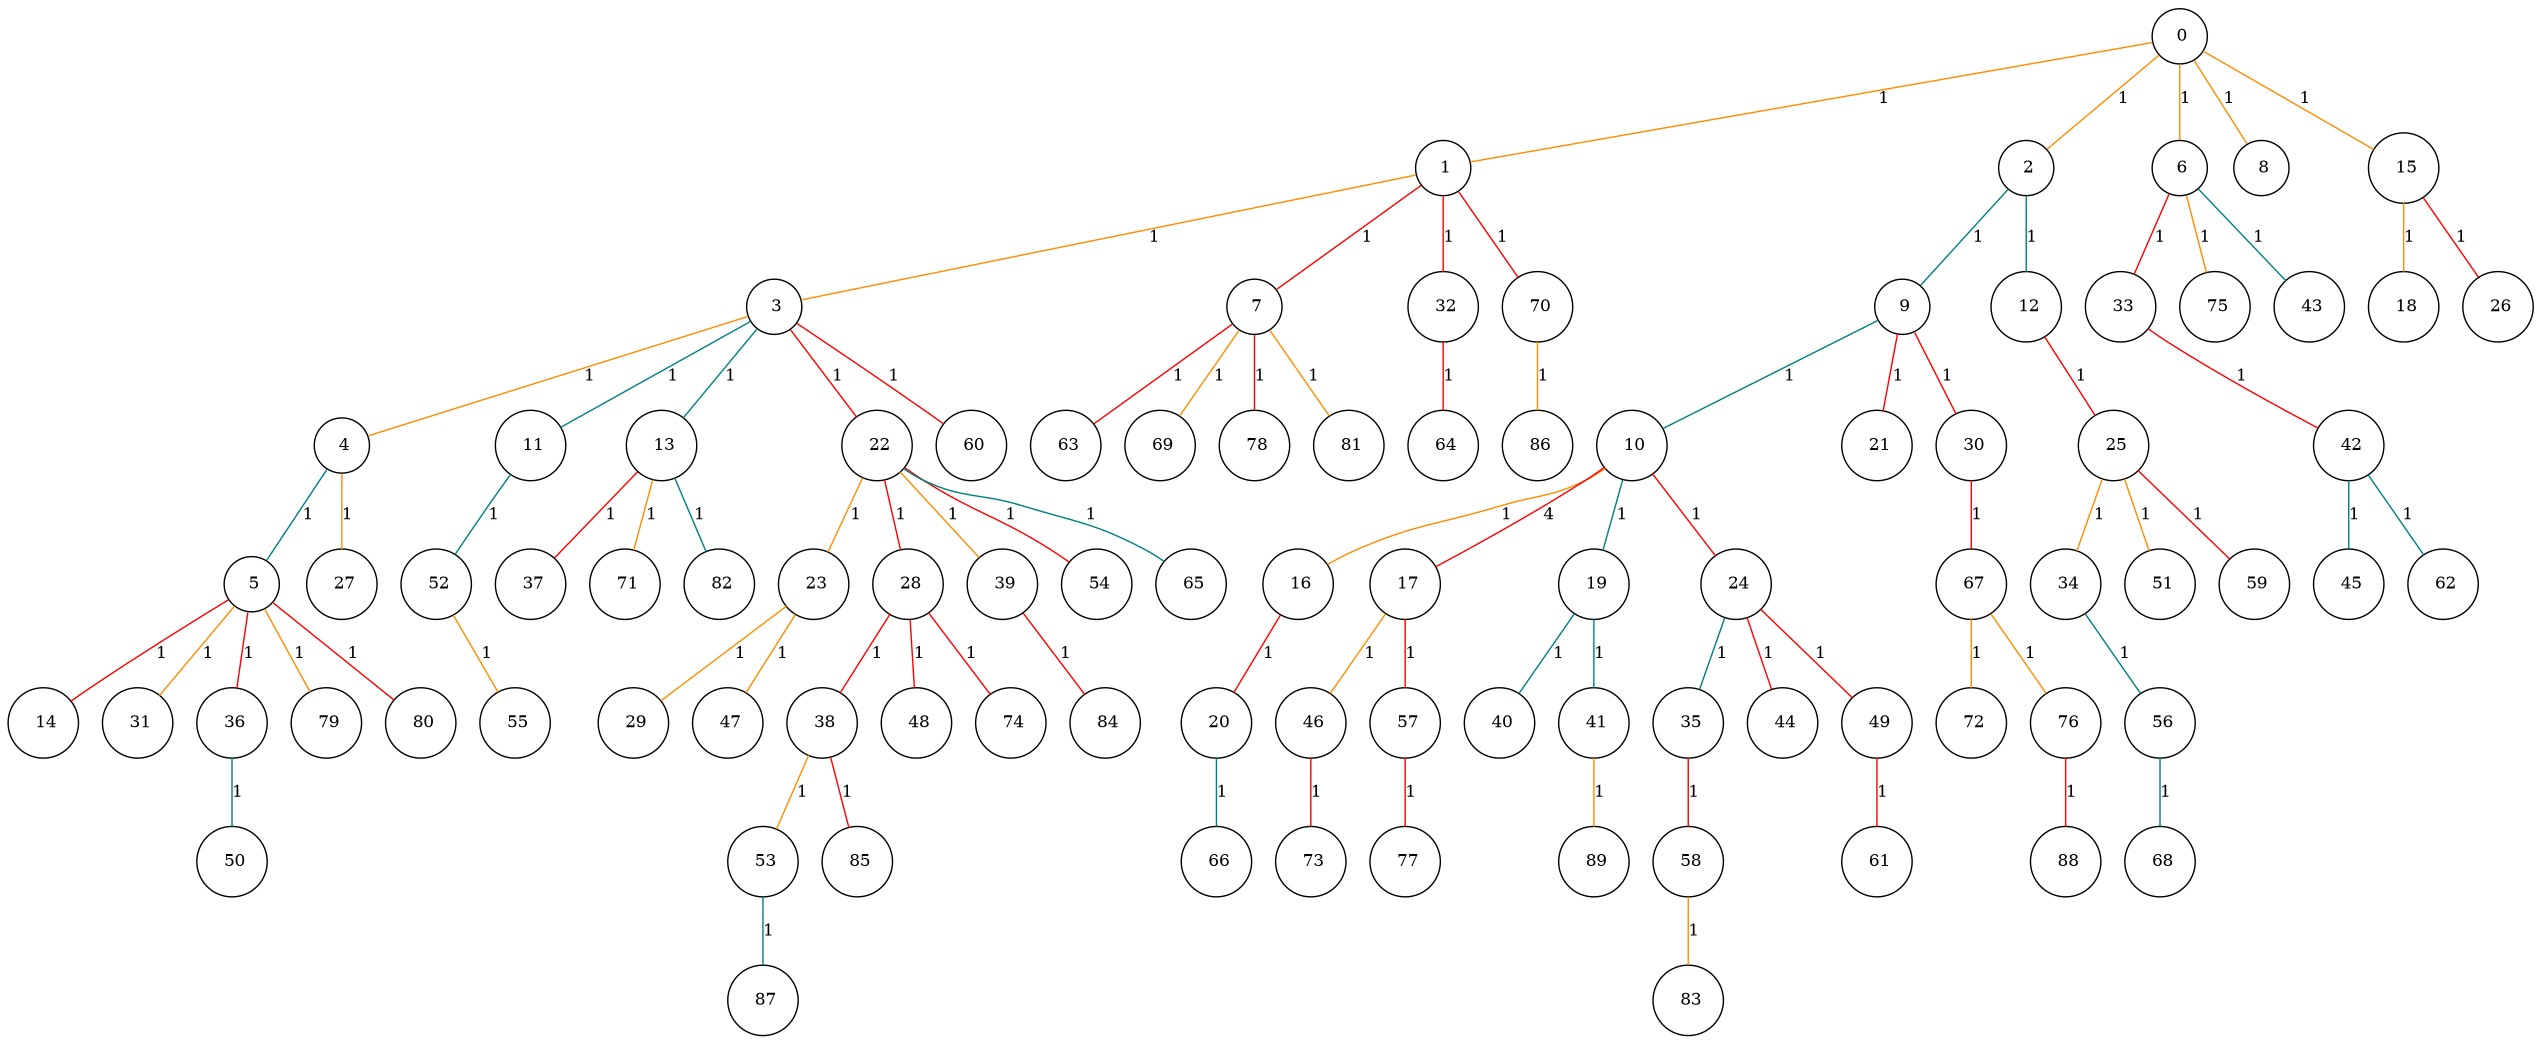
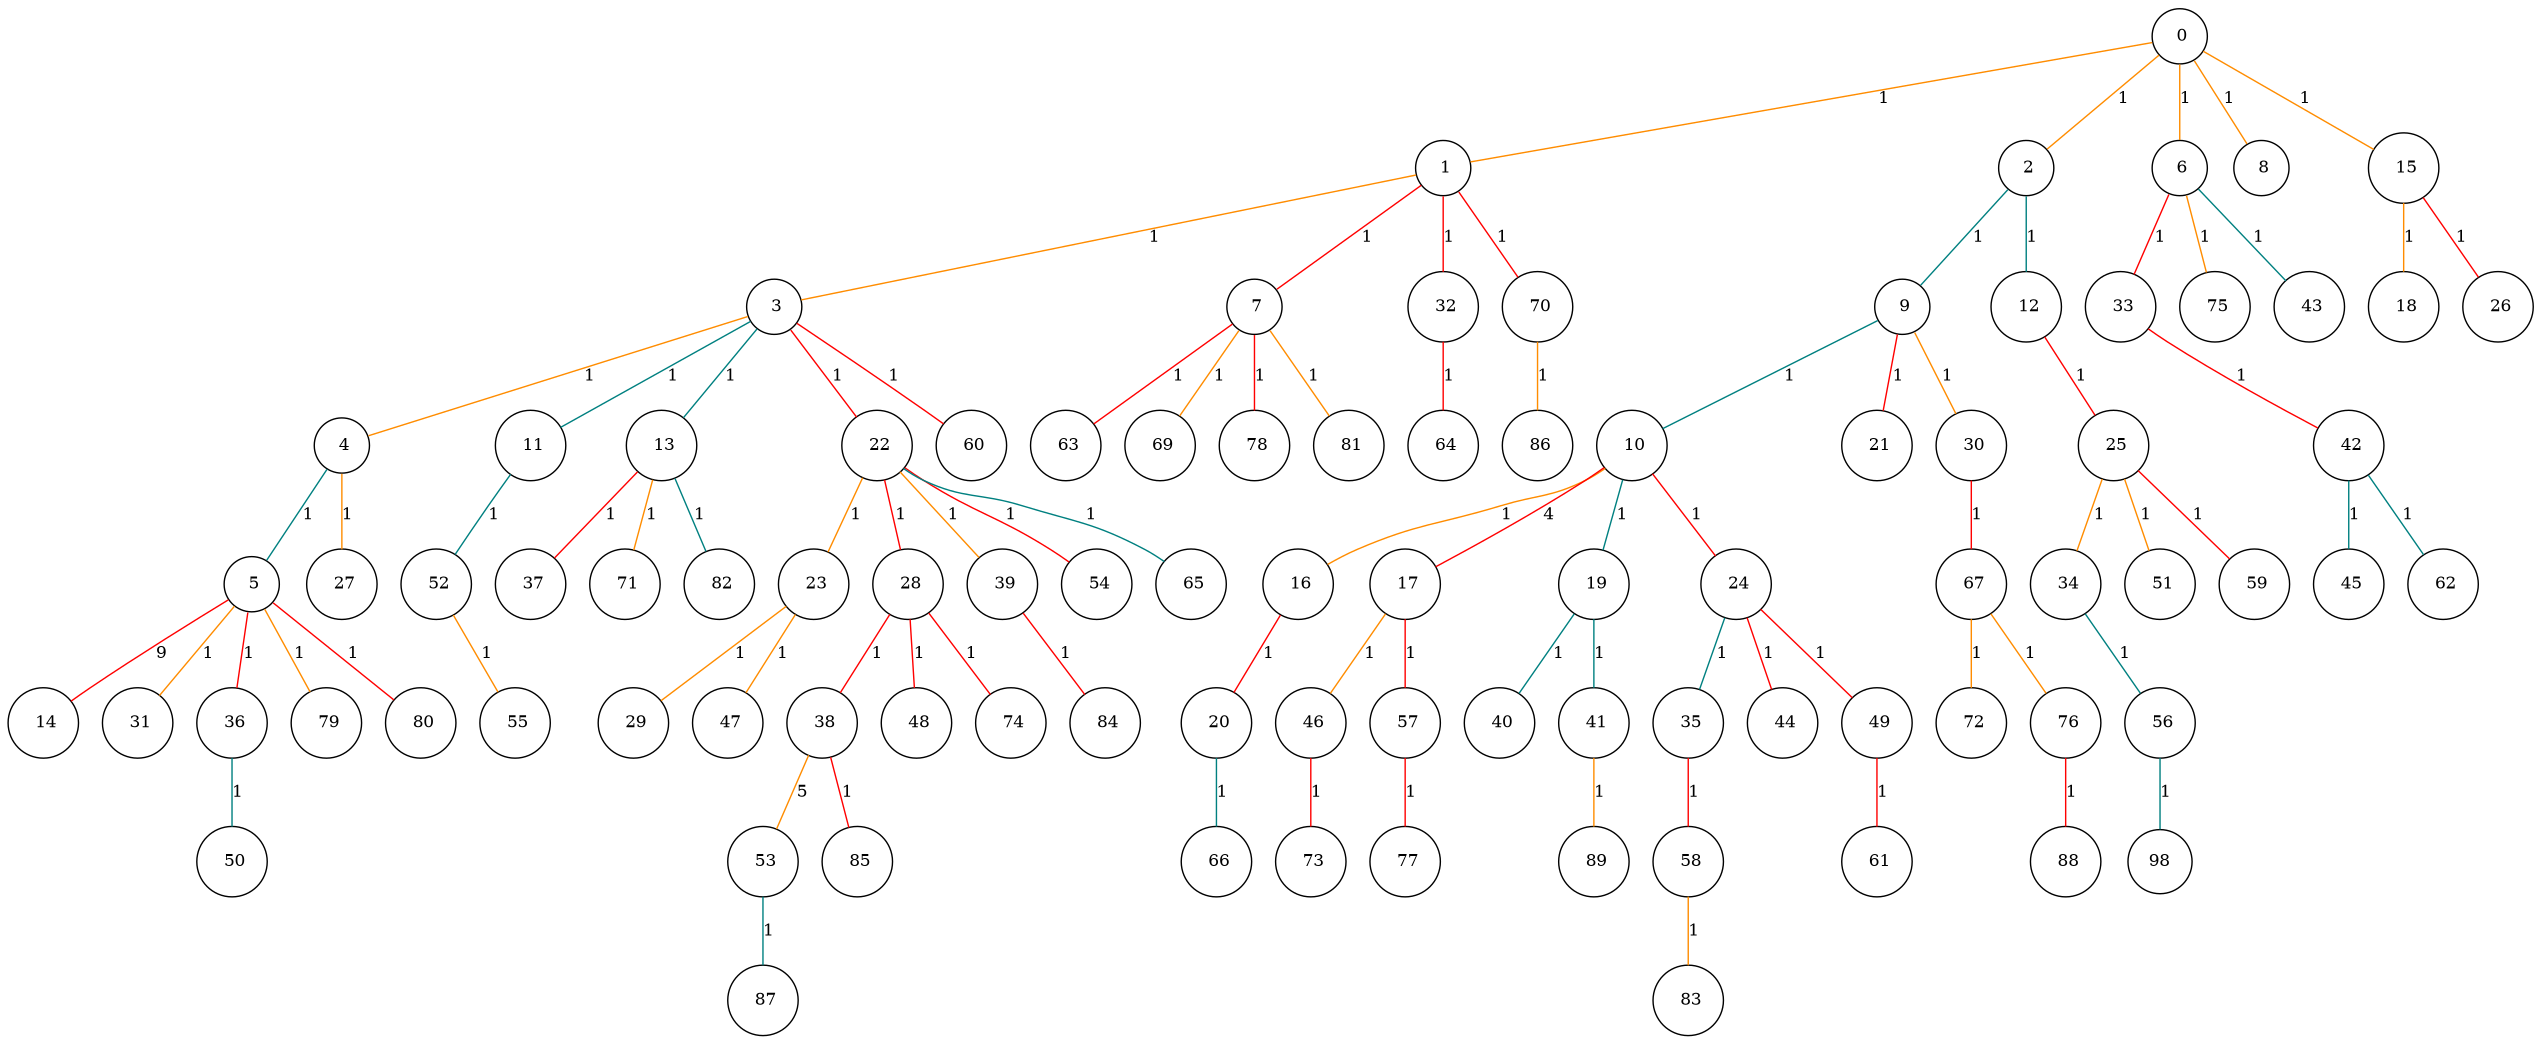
(1935, 373) -> (1935, 373)
(162, 654) -> (162, 654)
(802, 792) -> (802, 792)
(2160, 862) -> (2160, 862)
